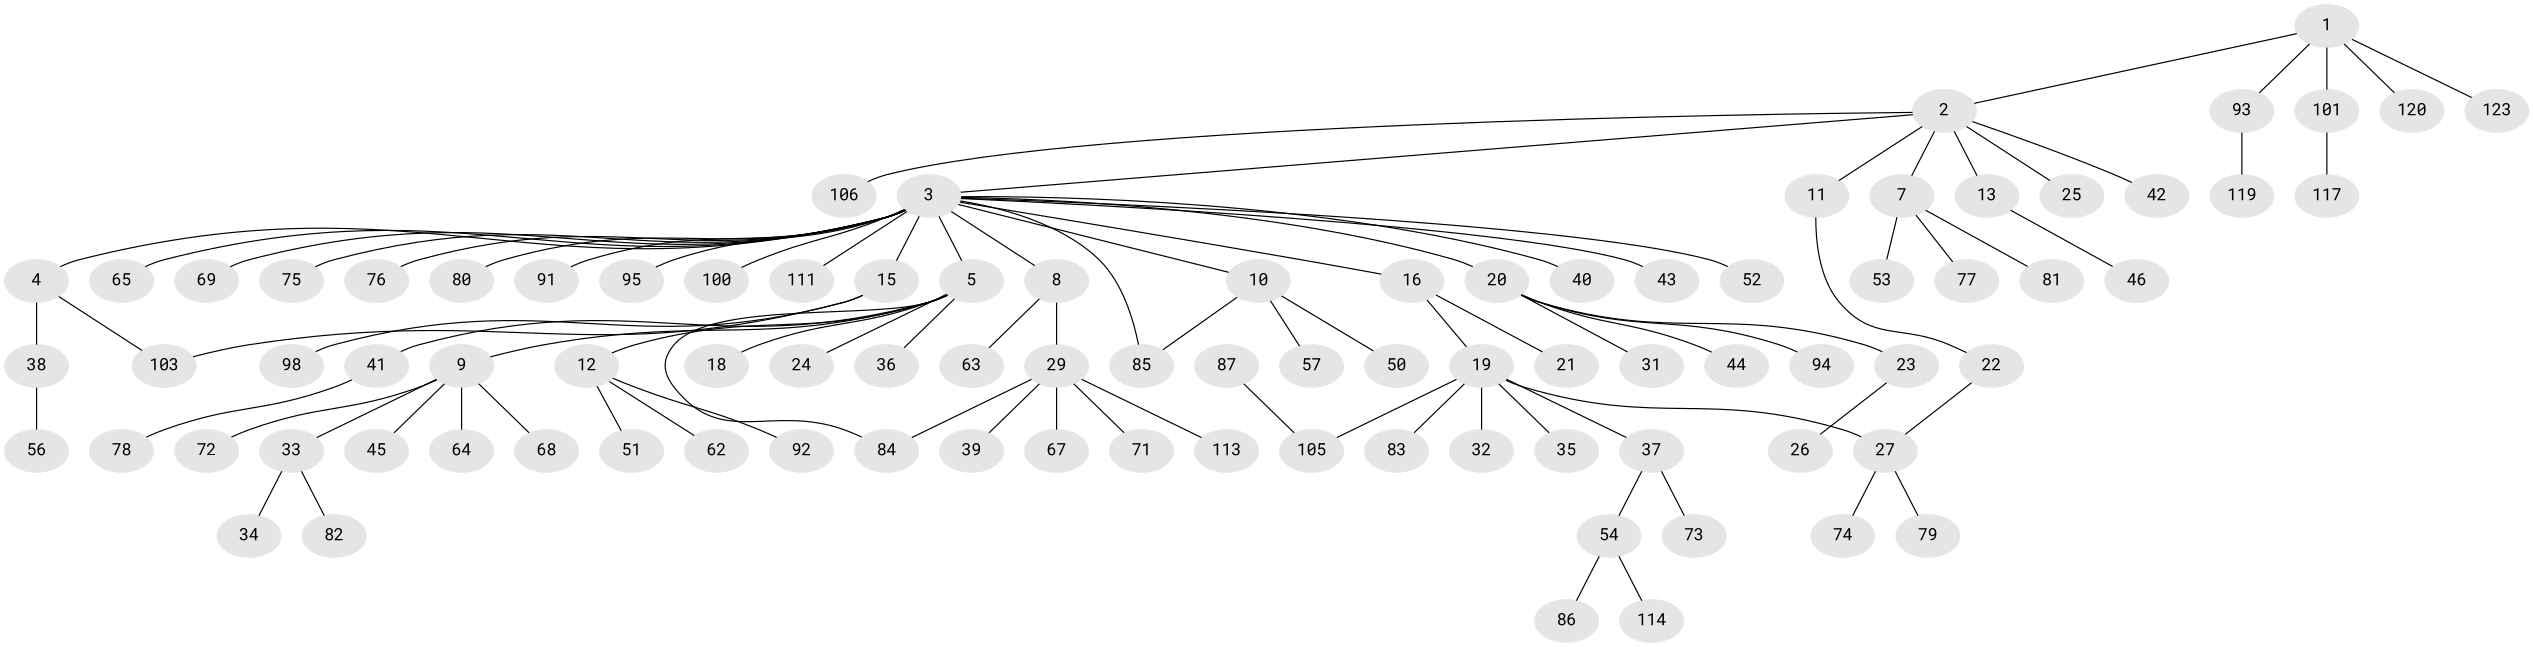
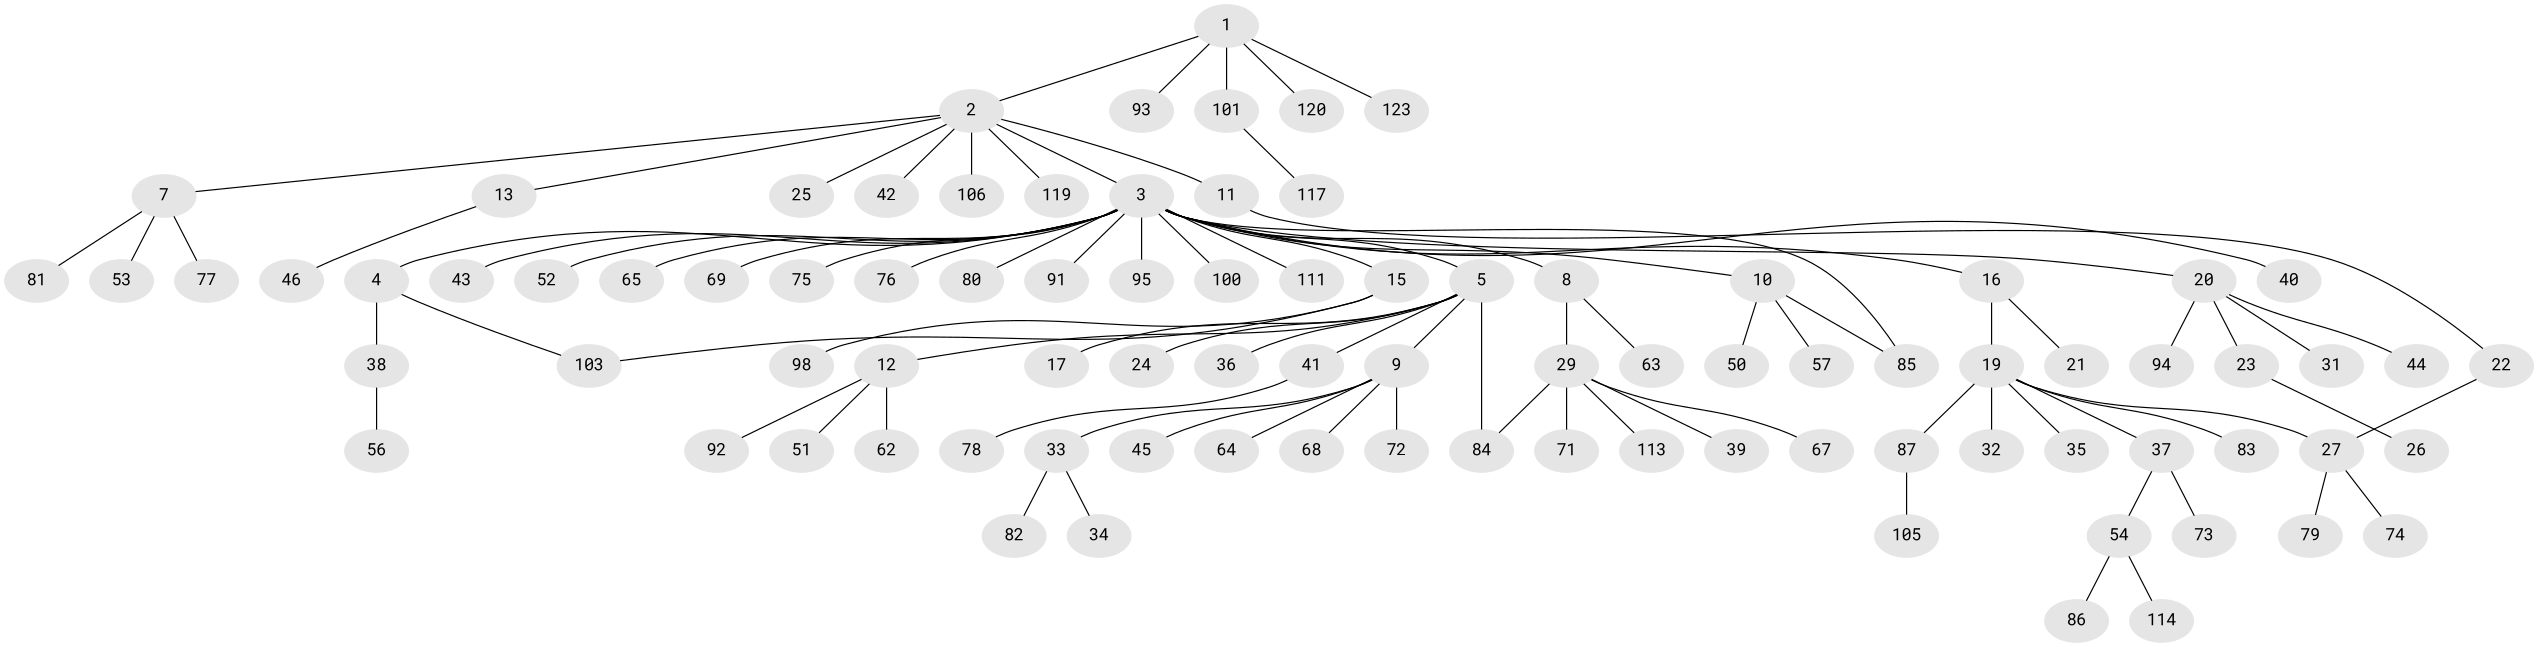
(2242, 154) -> (1014, 153)
(717, 366) -> (1057, 366)
(1397, 408) -> (1949, 408)
